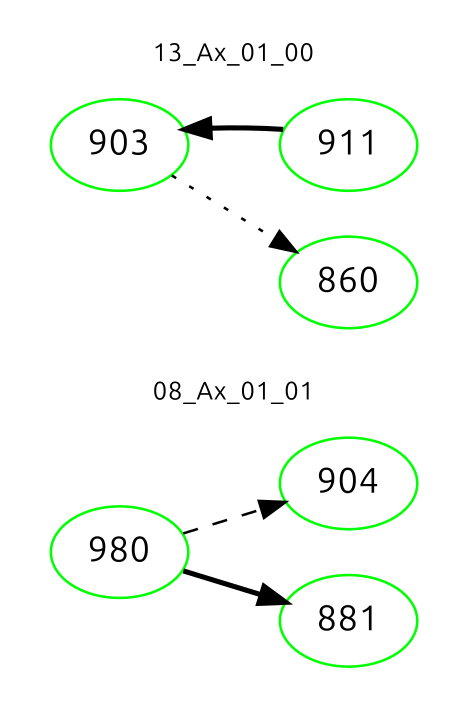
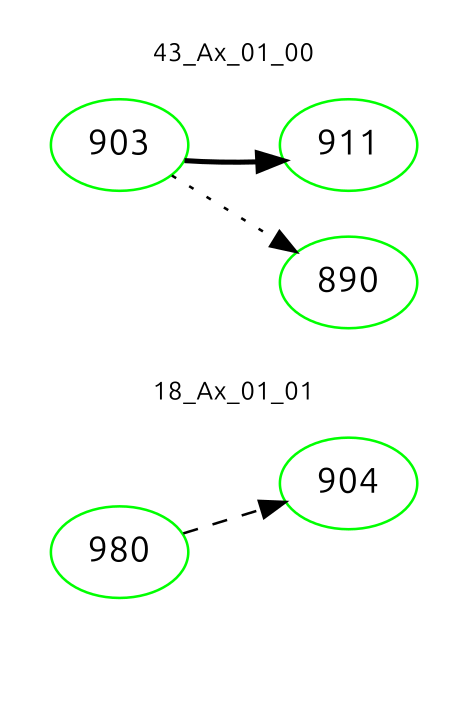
(234, 55) -> (234, 55)
(247, 128) -> (221, 162)
(349, 282) -> (349, 282)
(234, 393) -> (234, 393)
(349, 621) -> none
